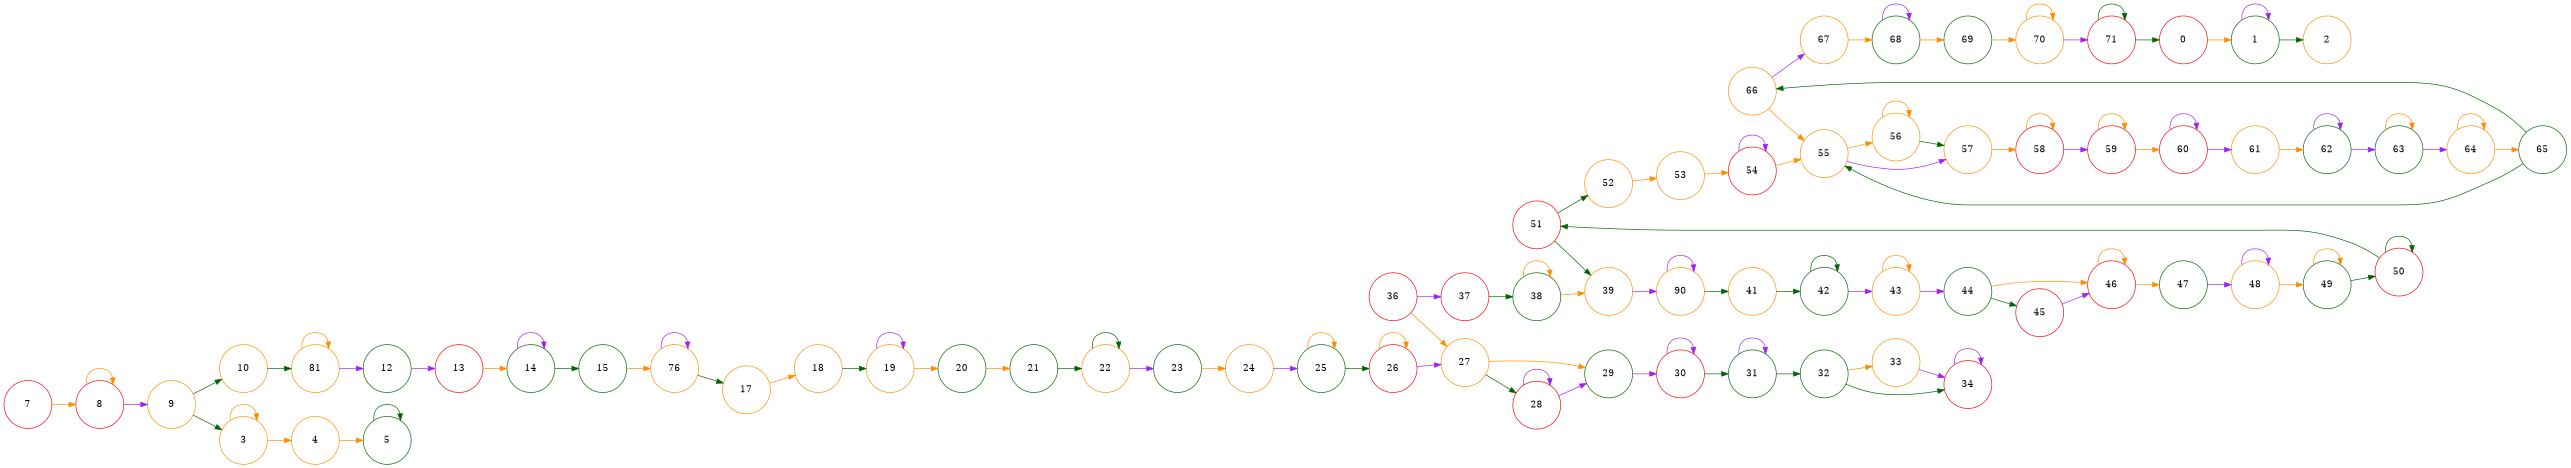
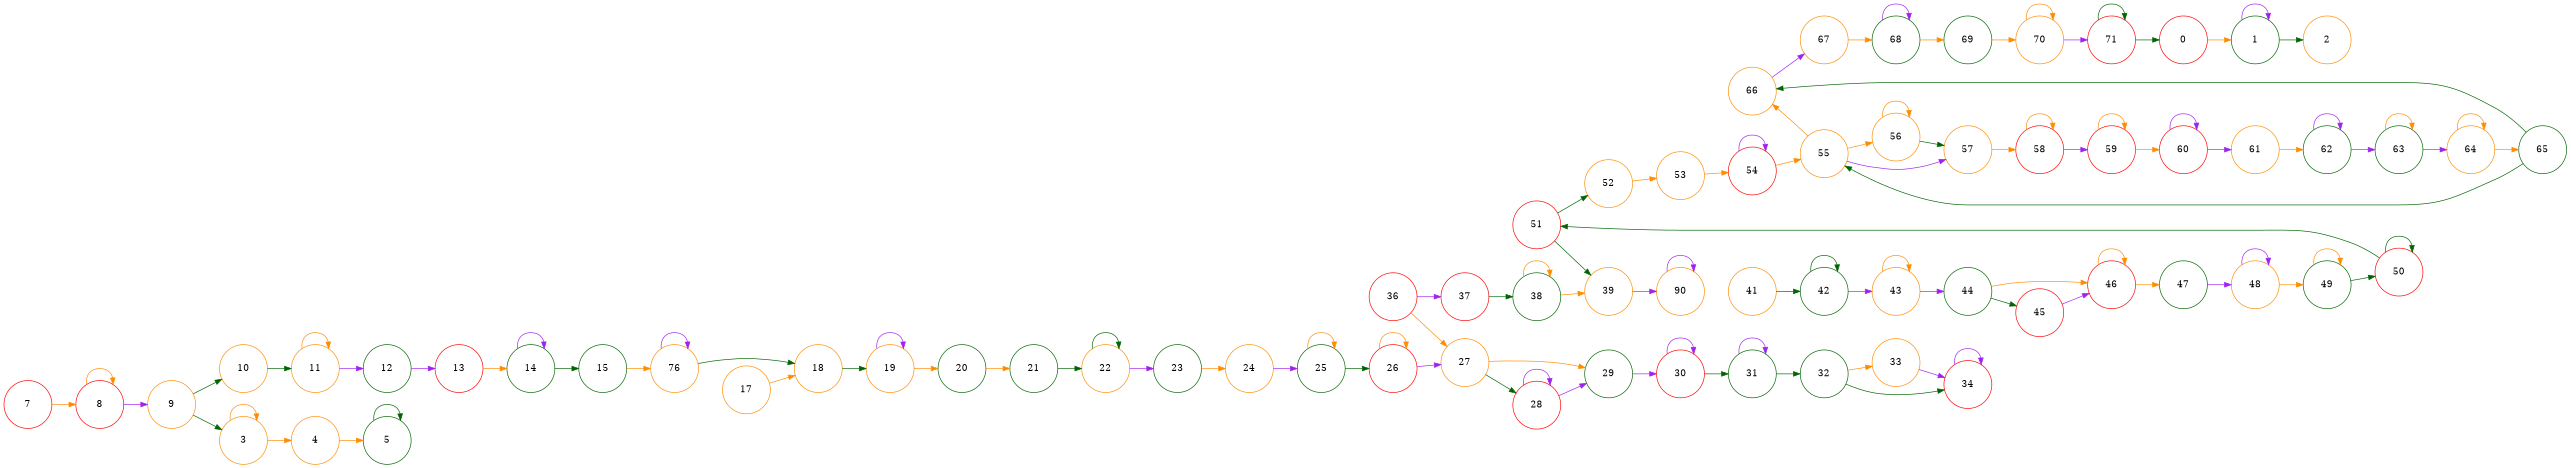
(1784, 123) -> (1793, 122)
(1713, 291) -> none
(315, 369) -> (315, 369)
(707, 378) -> (743, 359)
